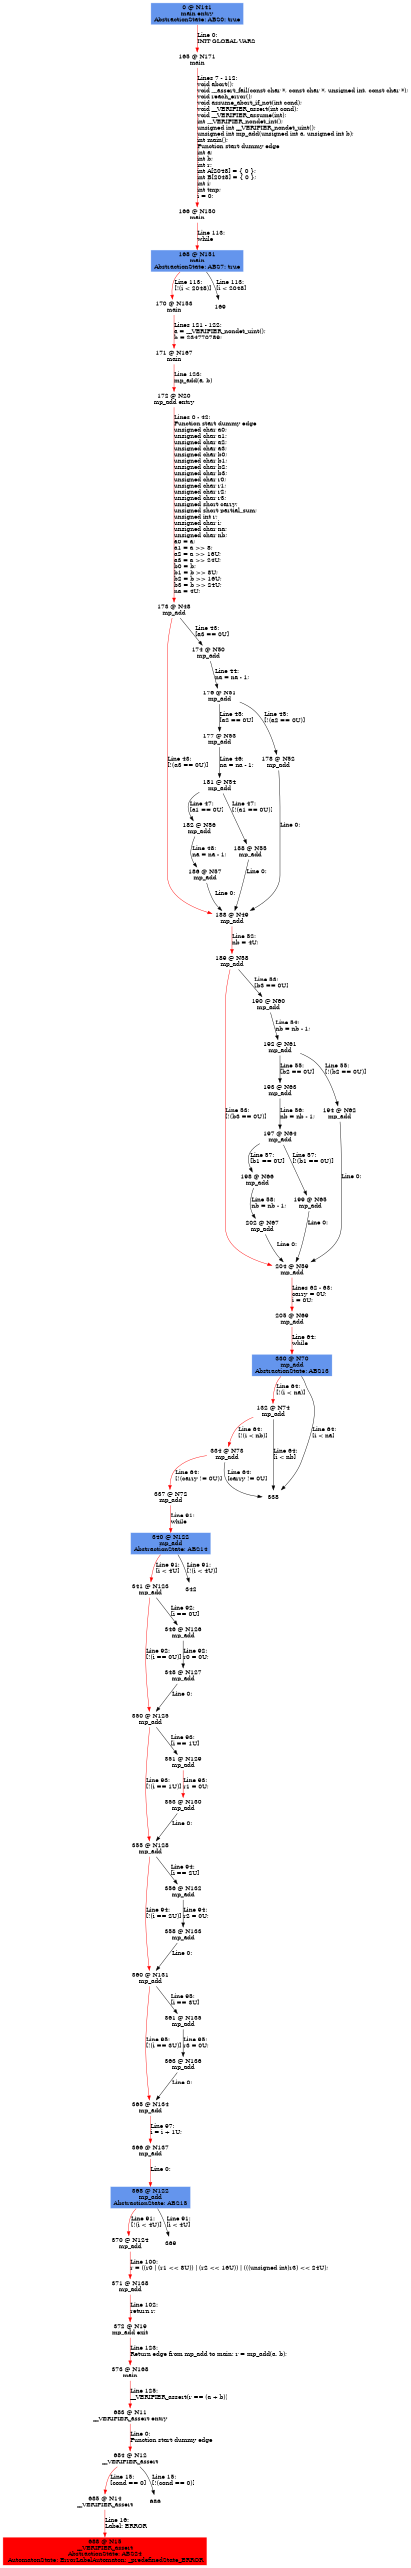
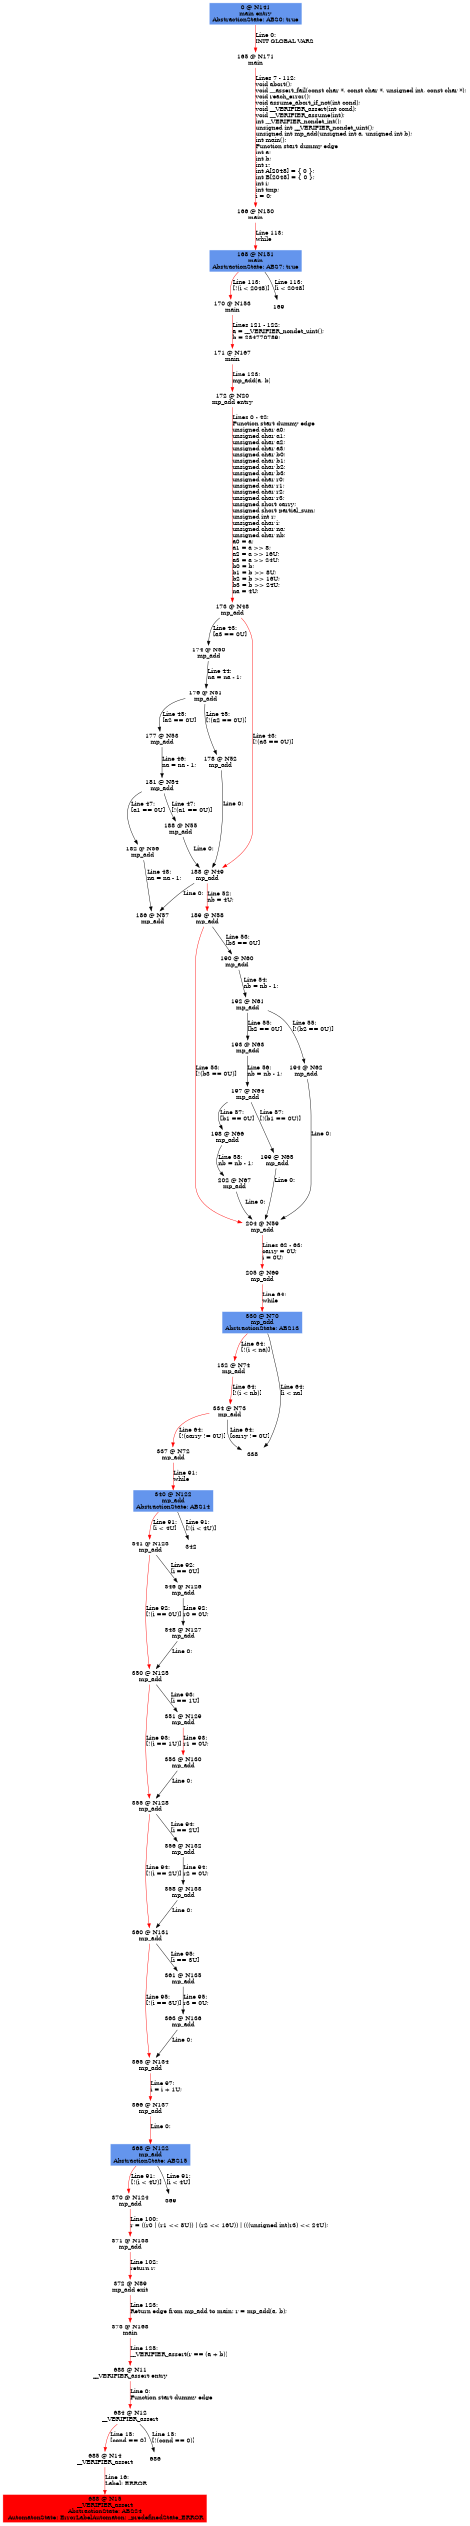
(211, 896) -> (178, 895)
(273, 1453) -> none
(130, 2330) -> (130, 2287)
